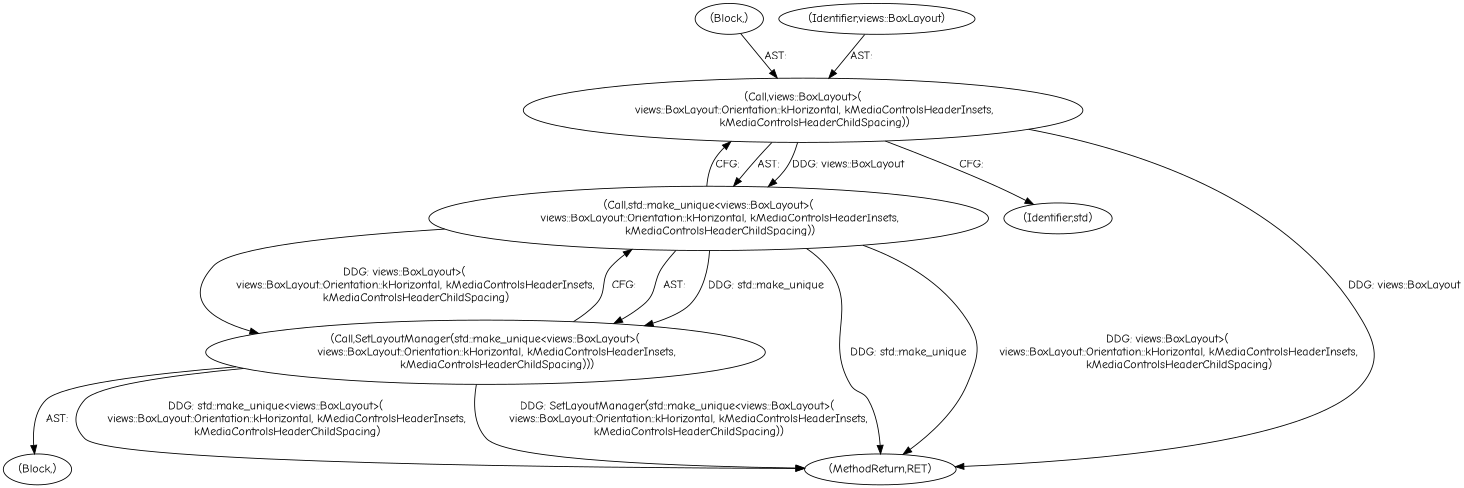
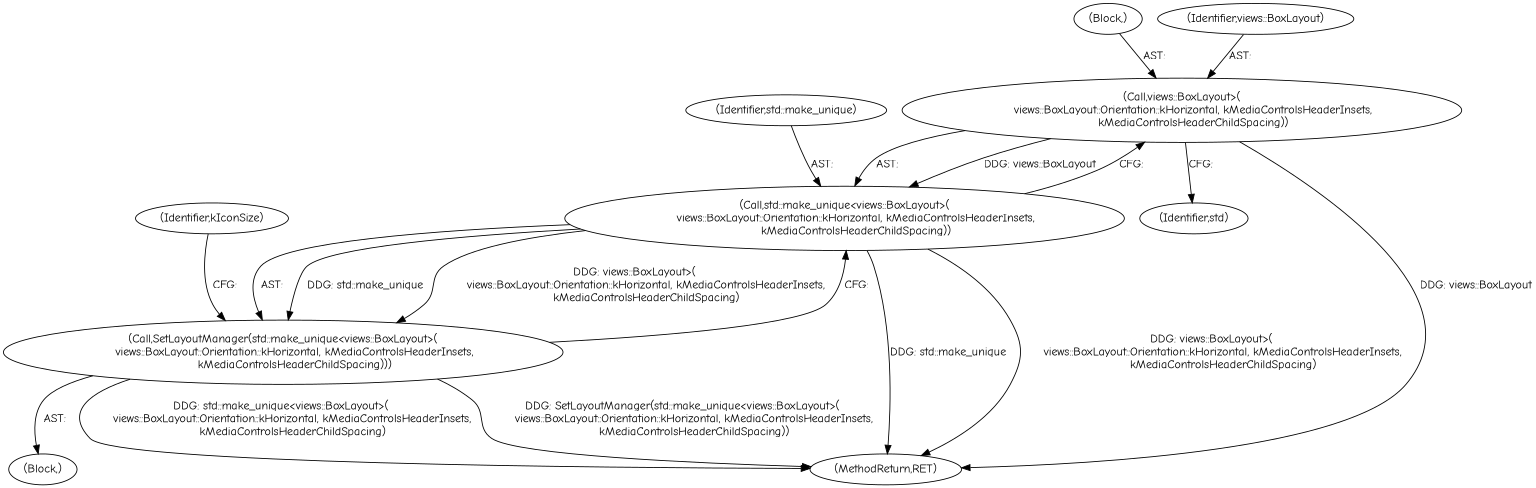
none -> (786, 110)
none -> (212, 218)
